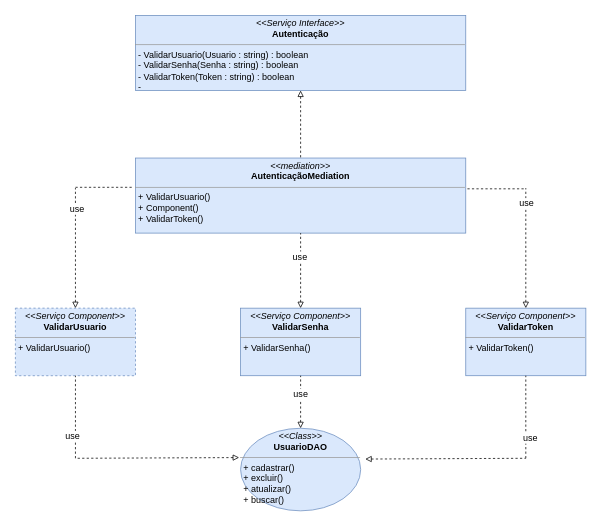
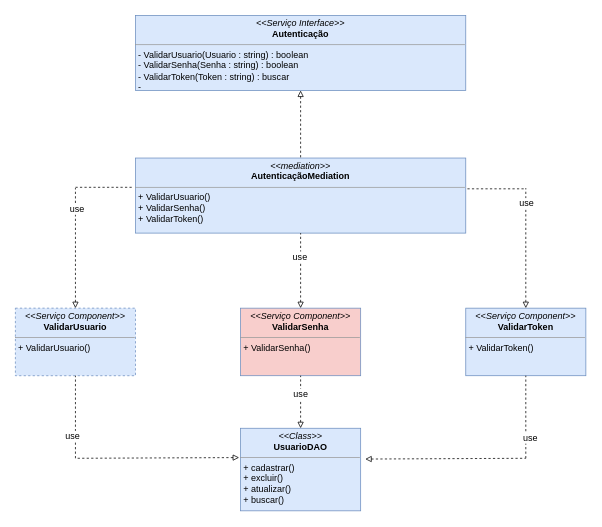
(231, 48) -> (231, 48)
(185, 185) -> (185, 185)
(300, 342) -> (300, 342)
(300, 469) -> (300, 469)
